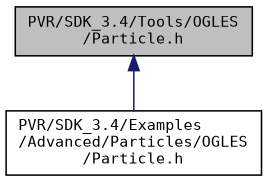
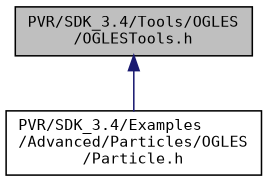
(134, 31) -> (134, 31)
